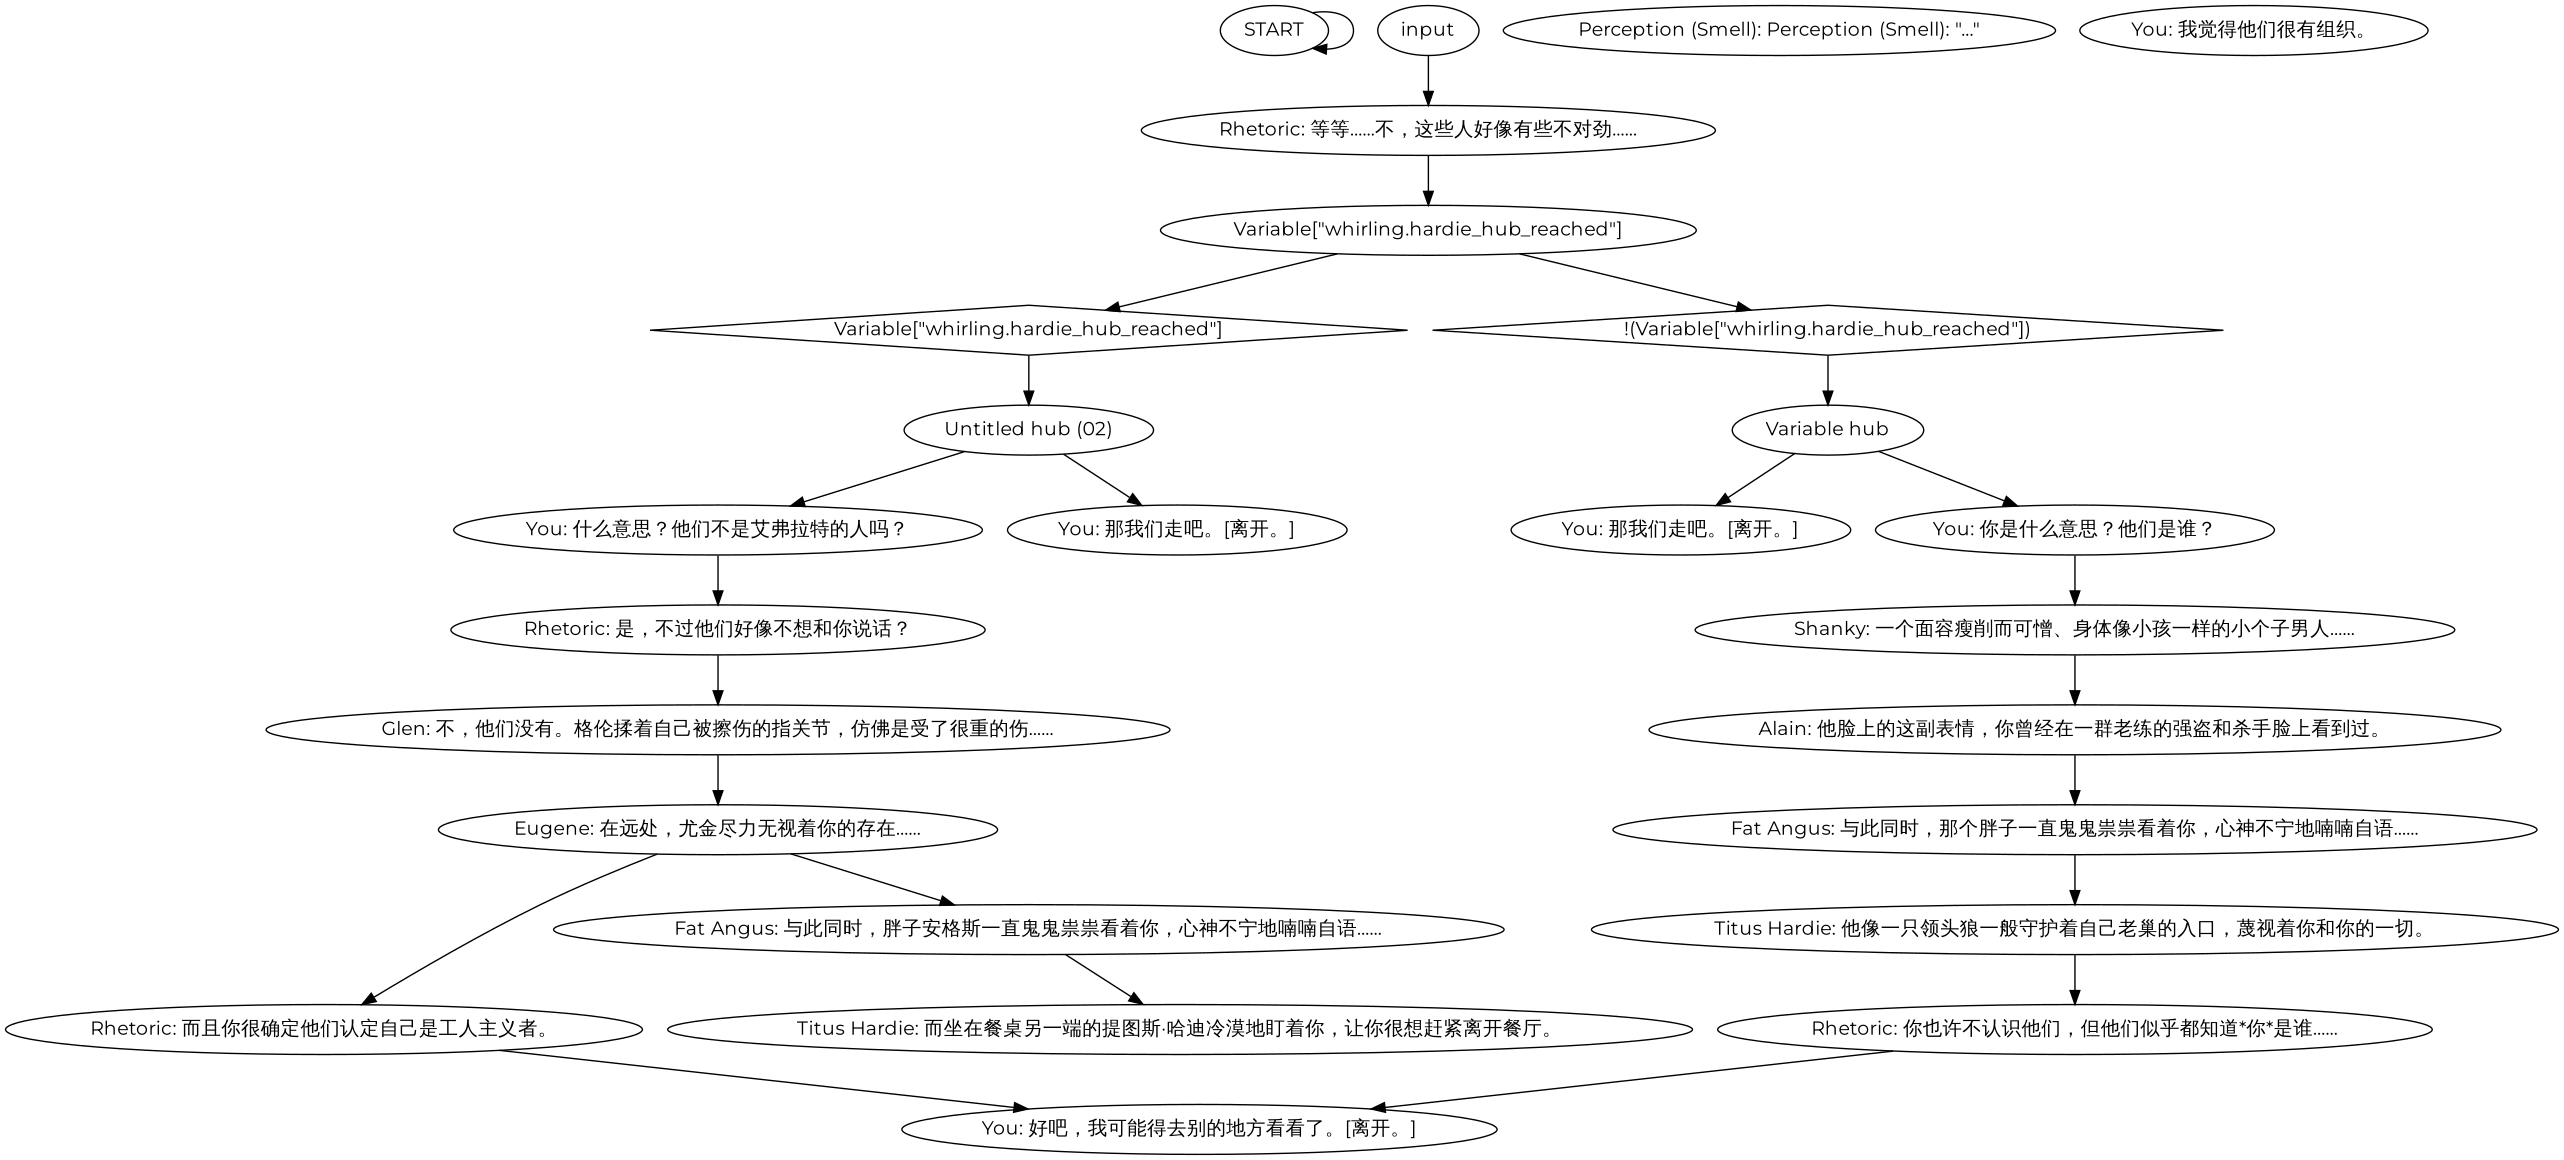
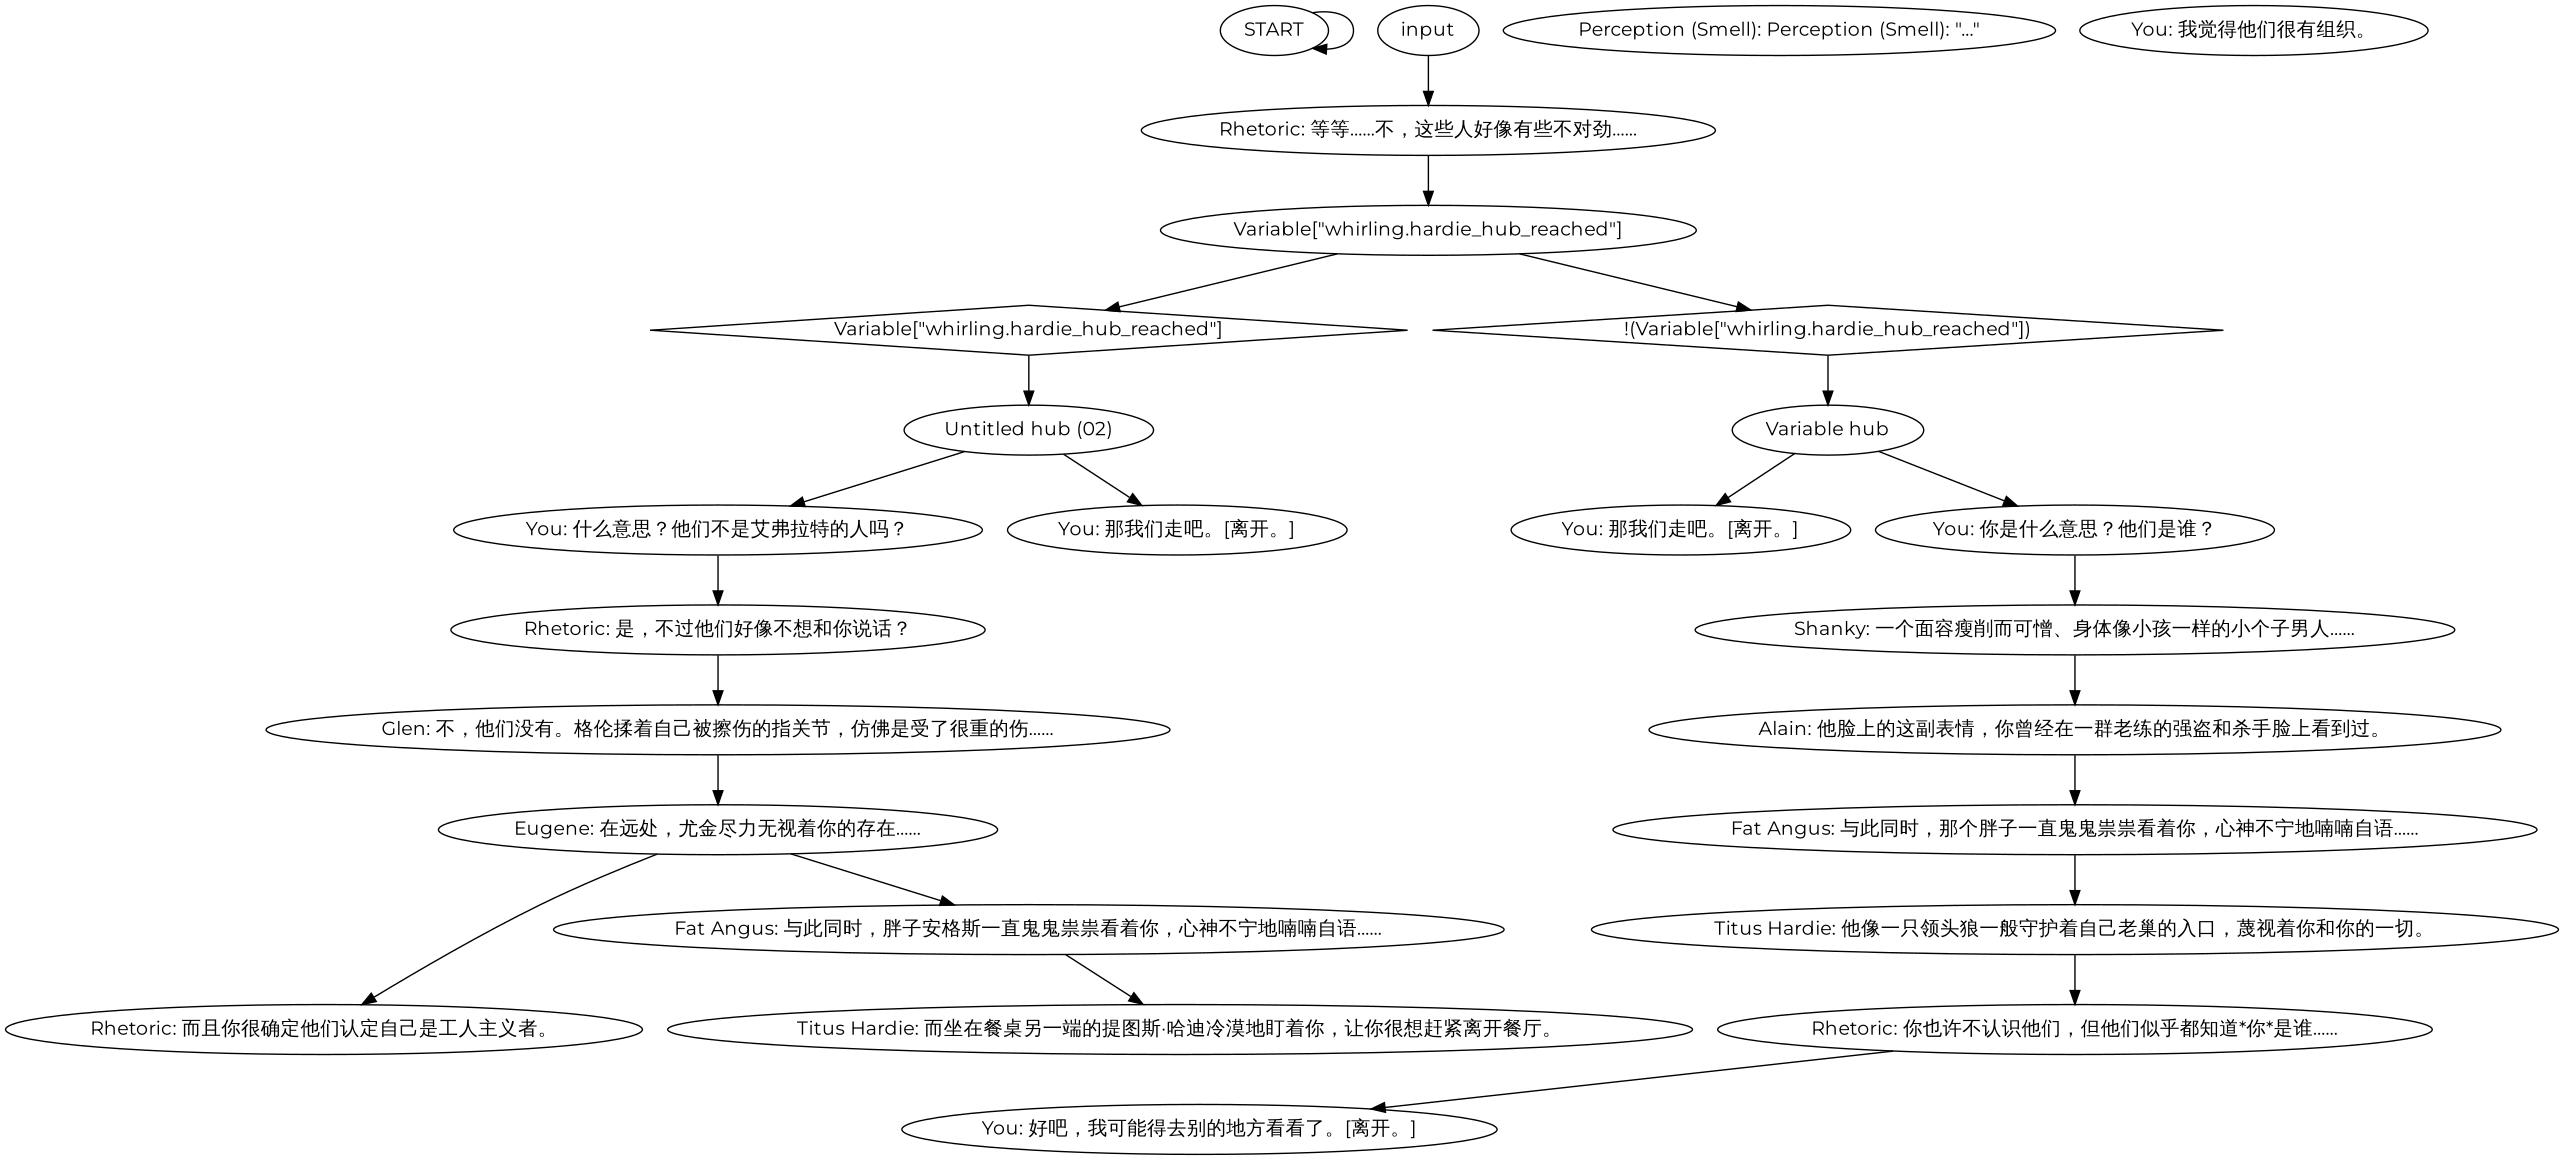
(757, 1079) -> none
